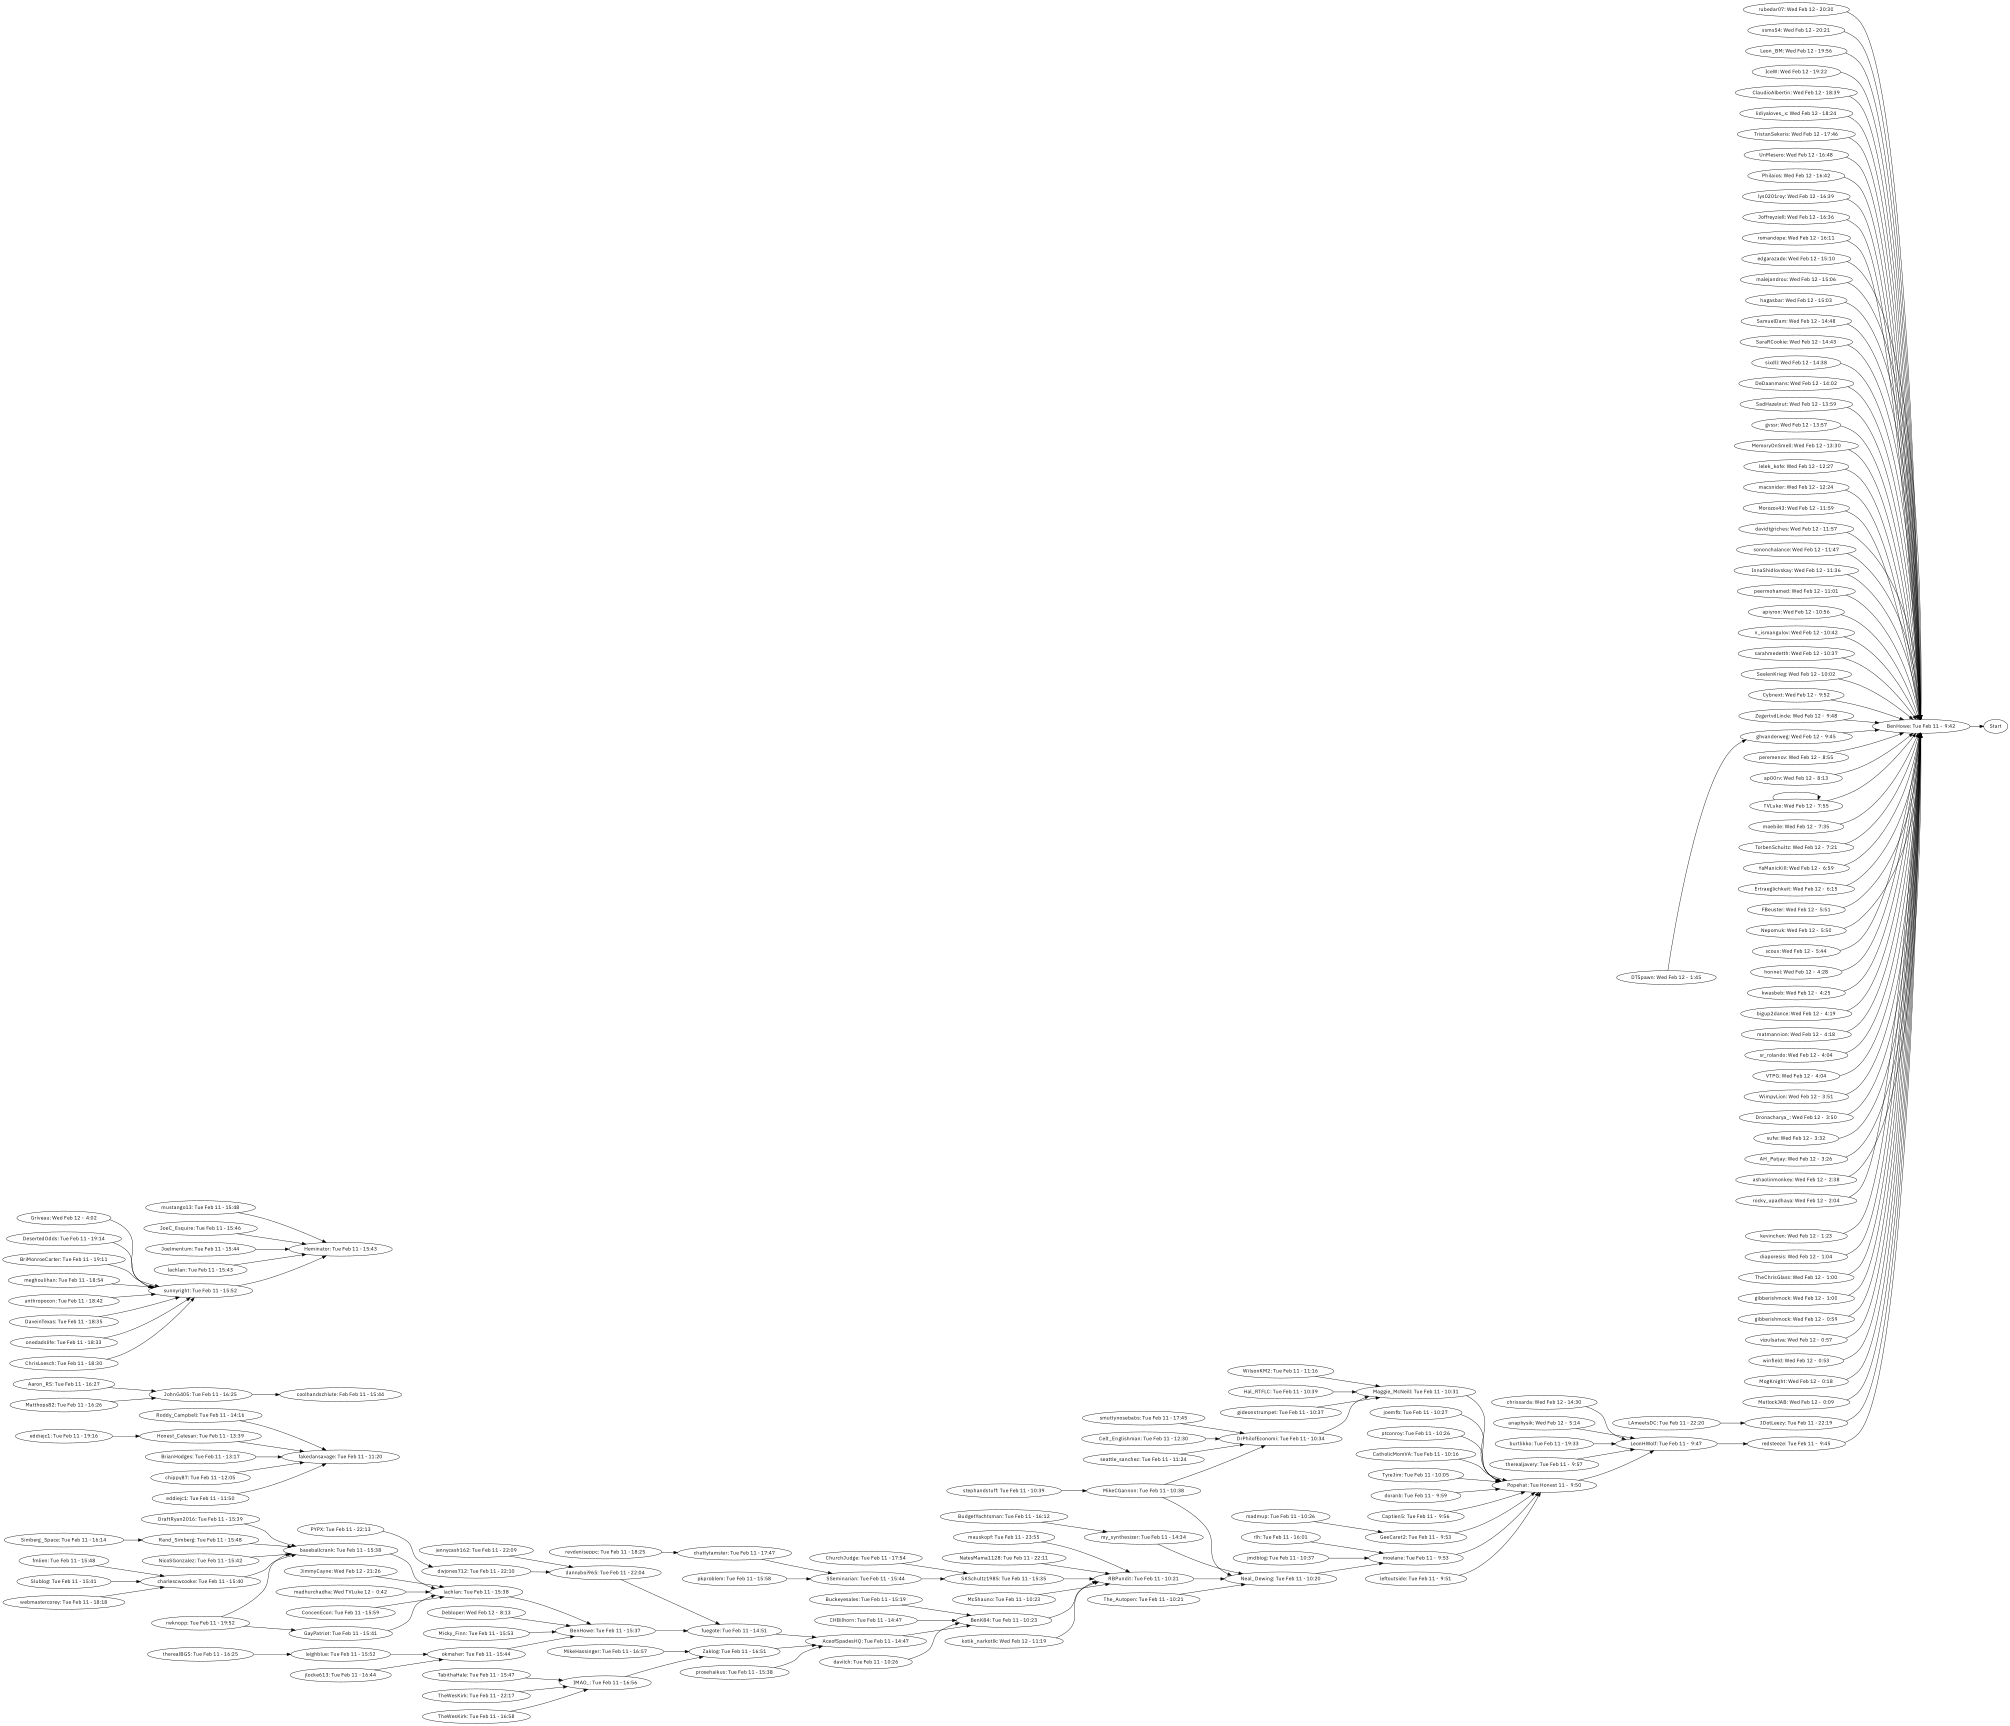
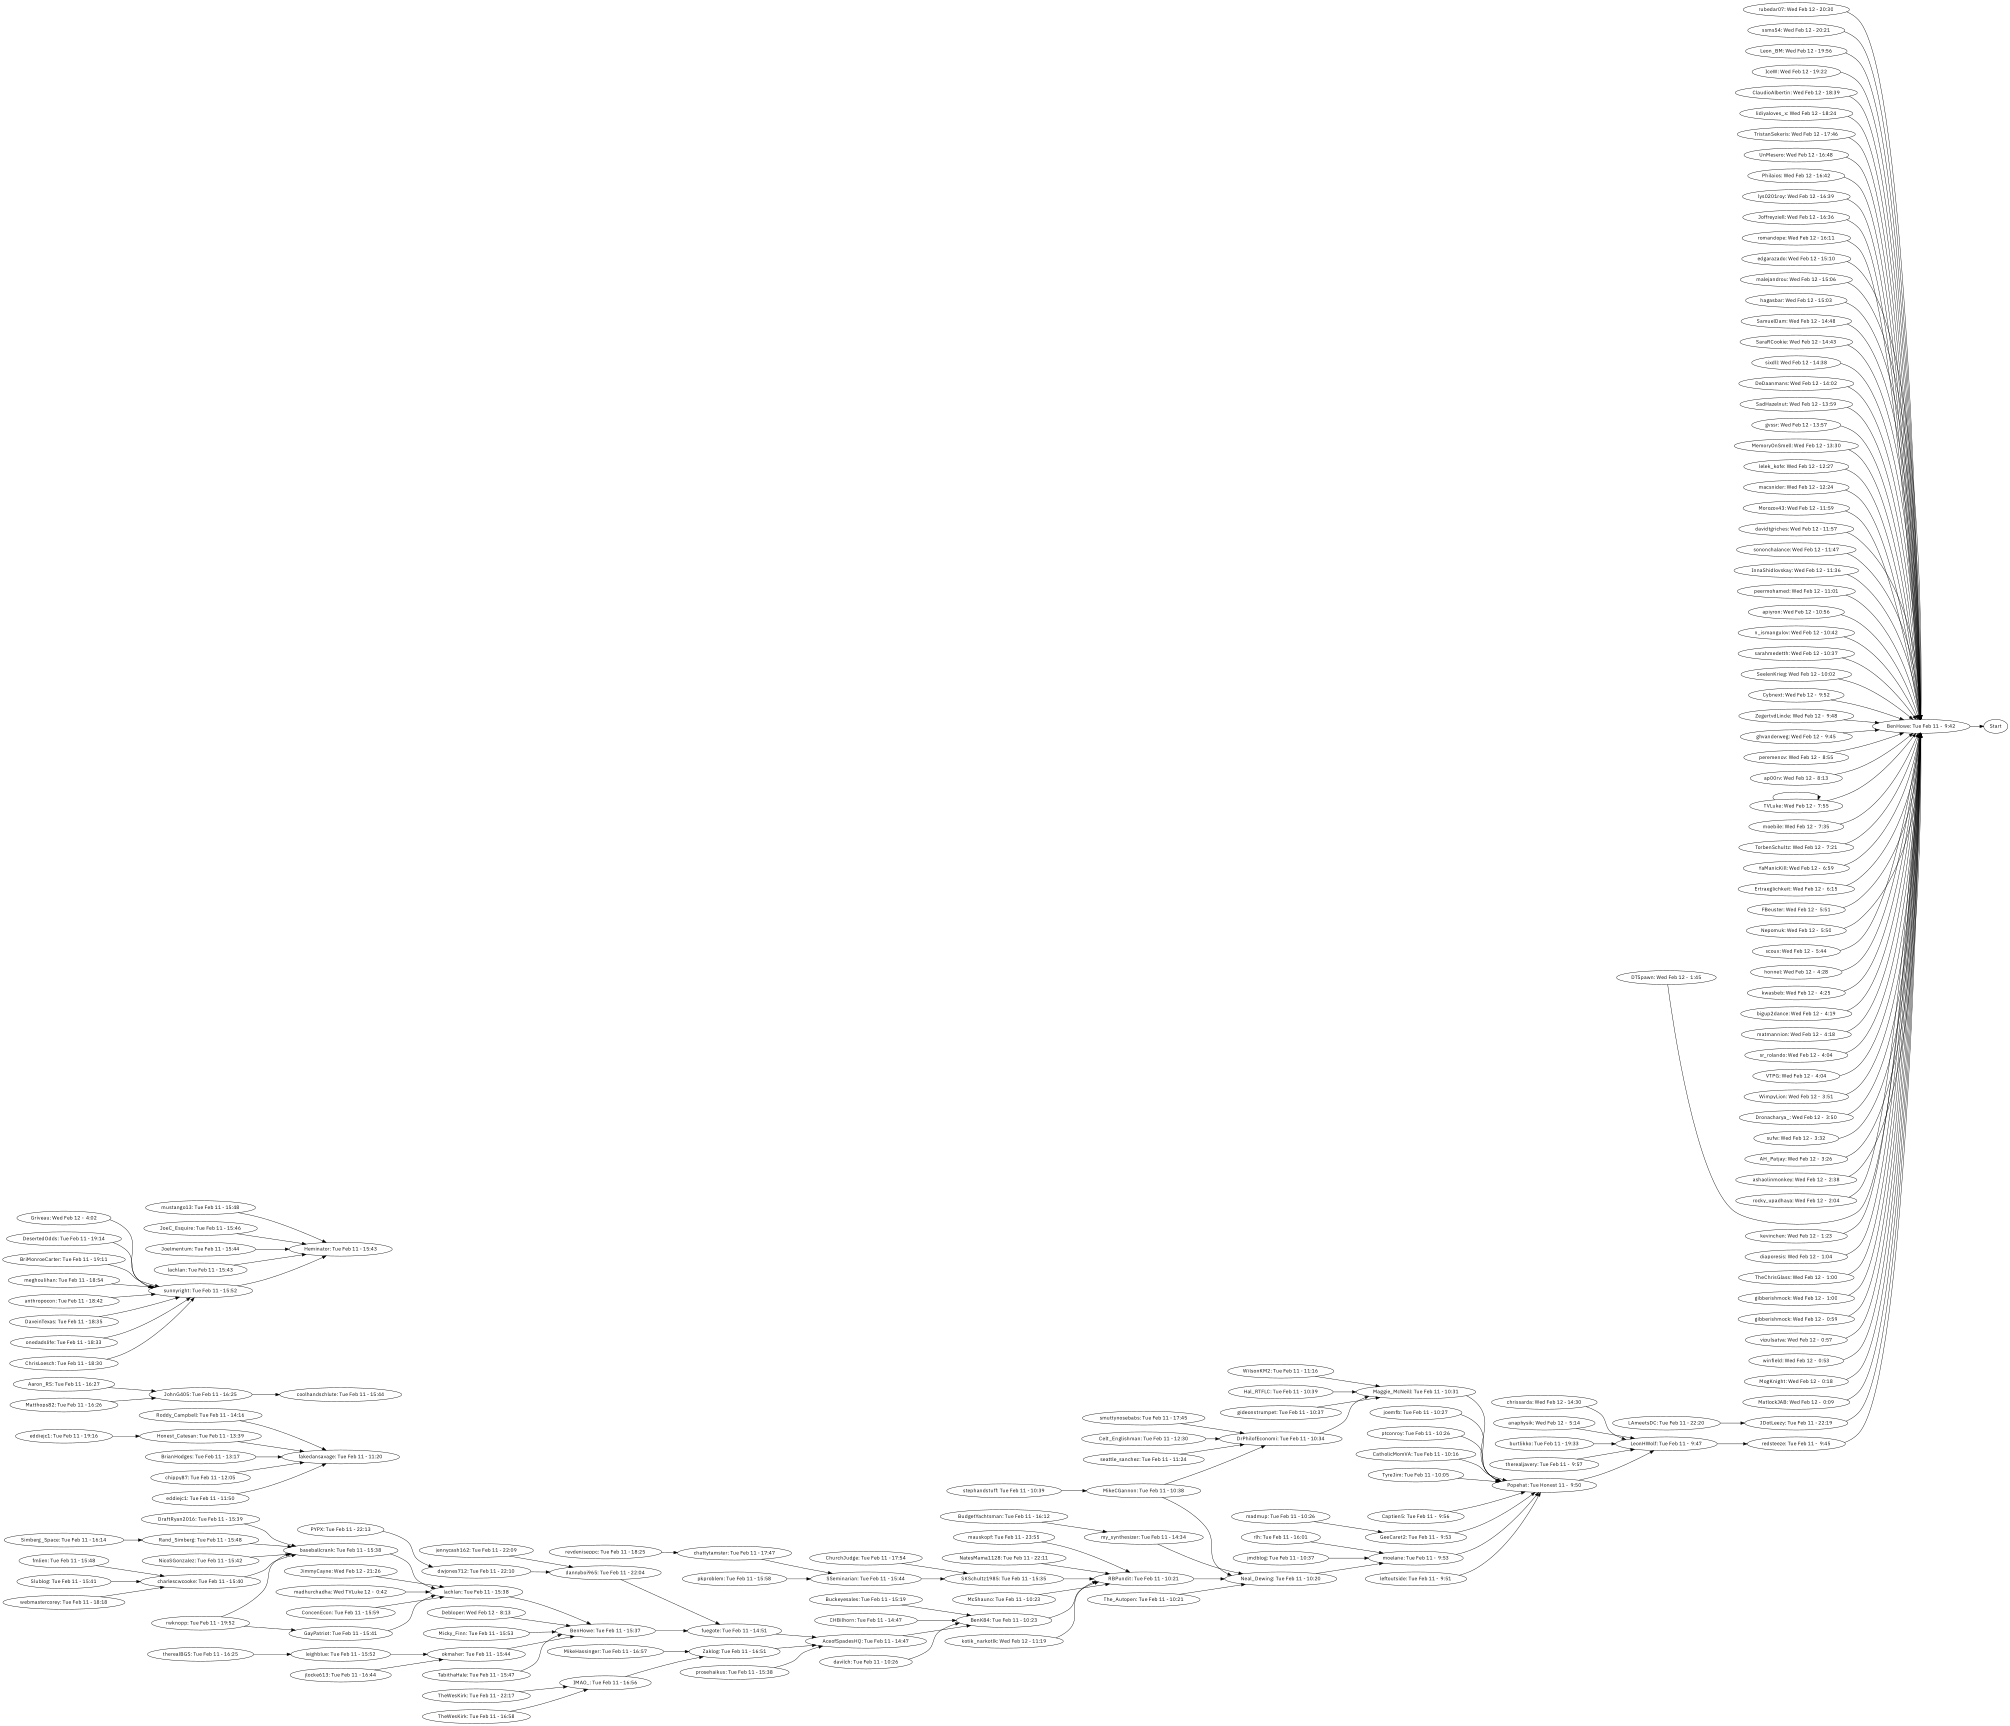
(1692, 850) -> (1865, 1199)
(341, 1395) -> (341, 1395)
(1416, 1496) -> none
(542, 1679) -> (540, 1654)
